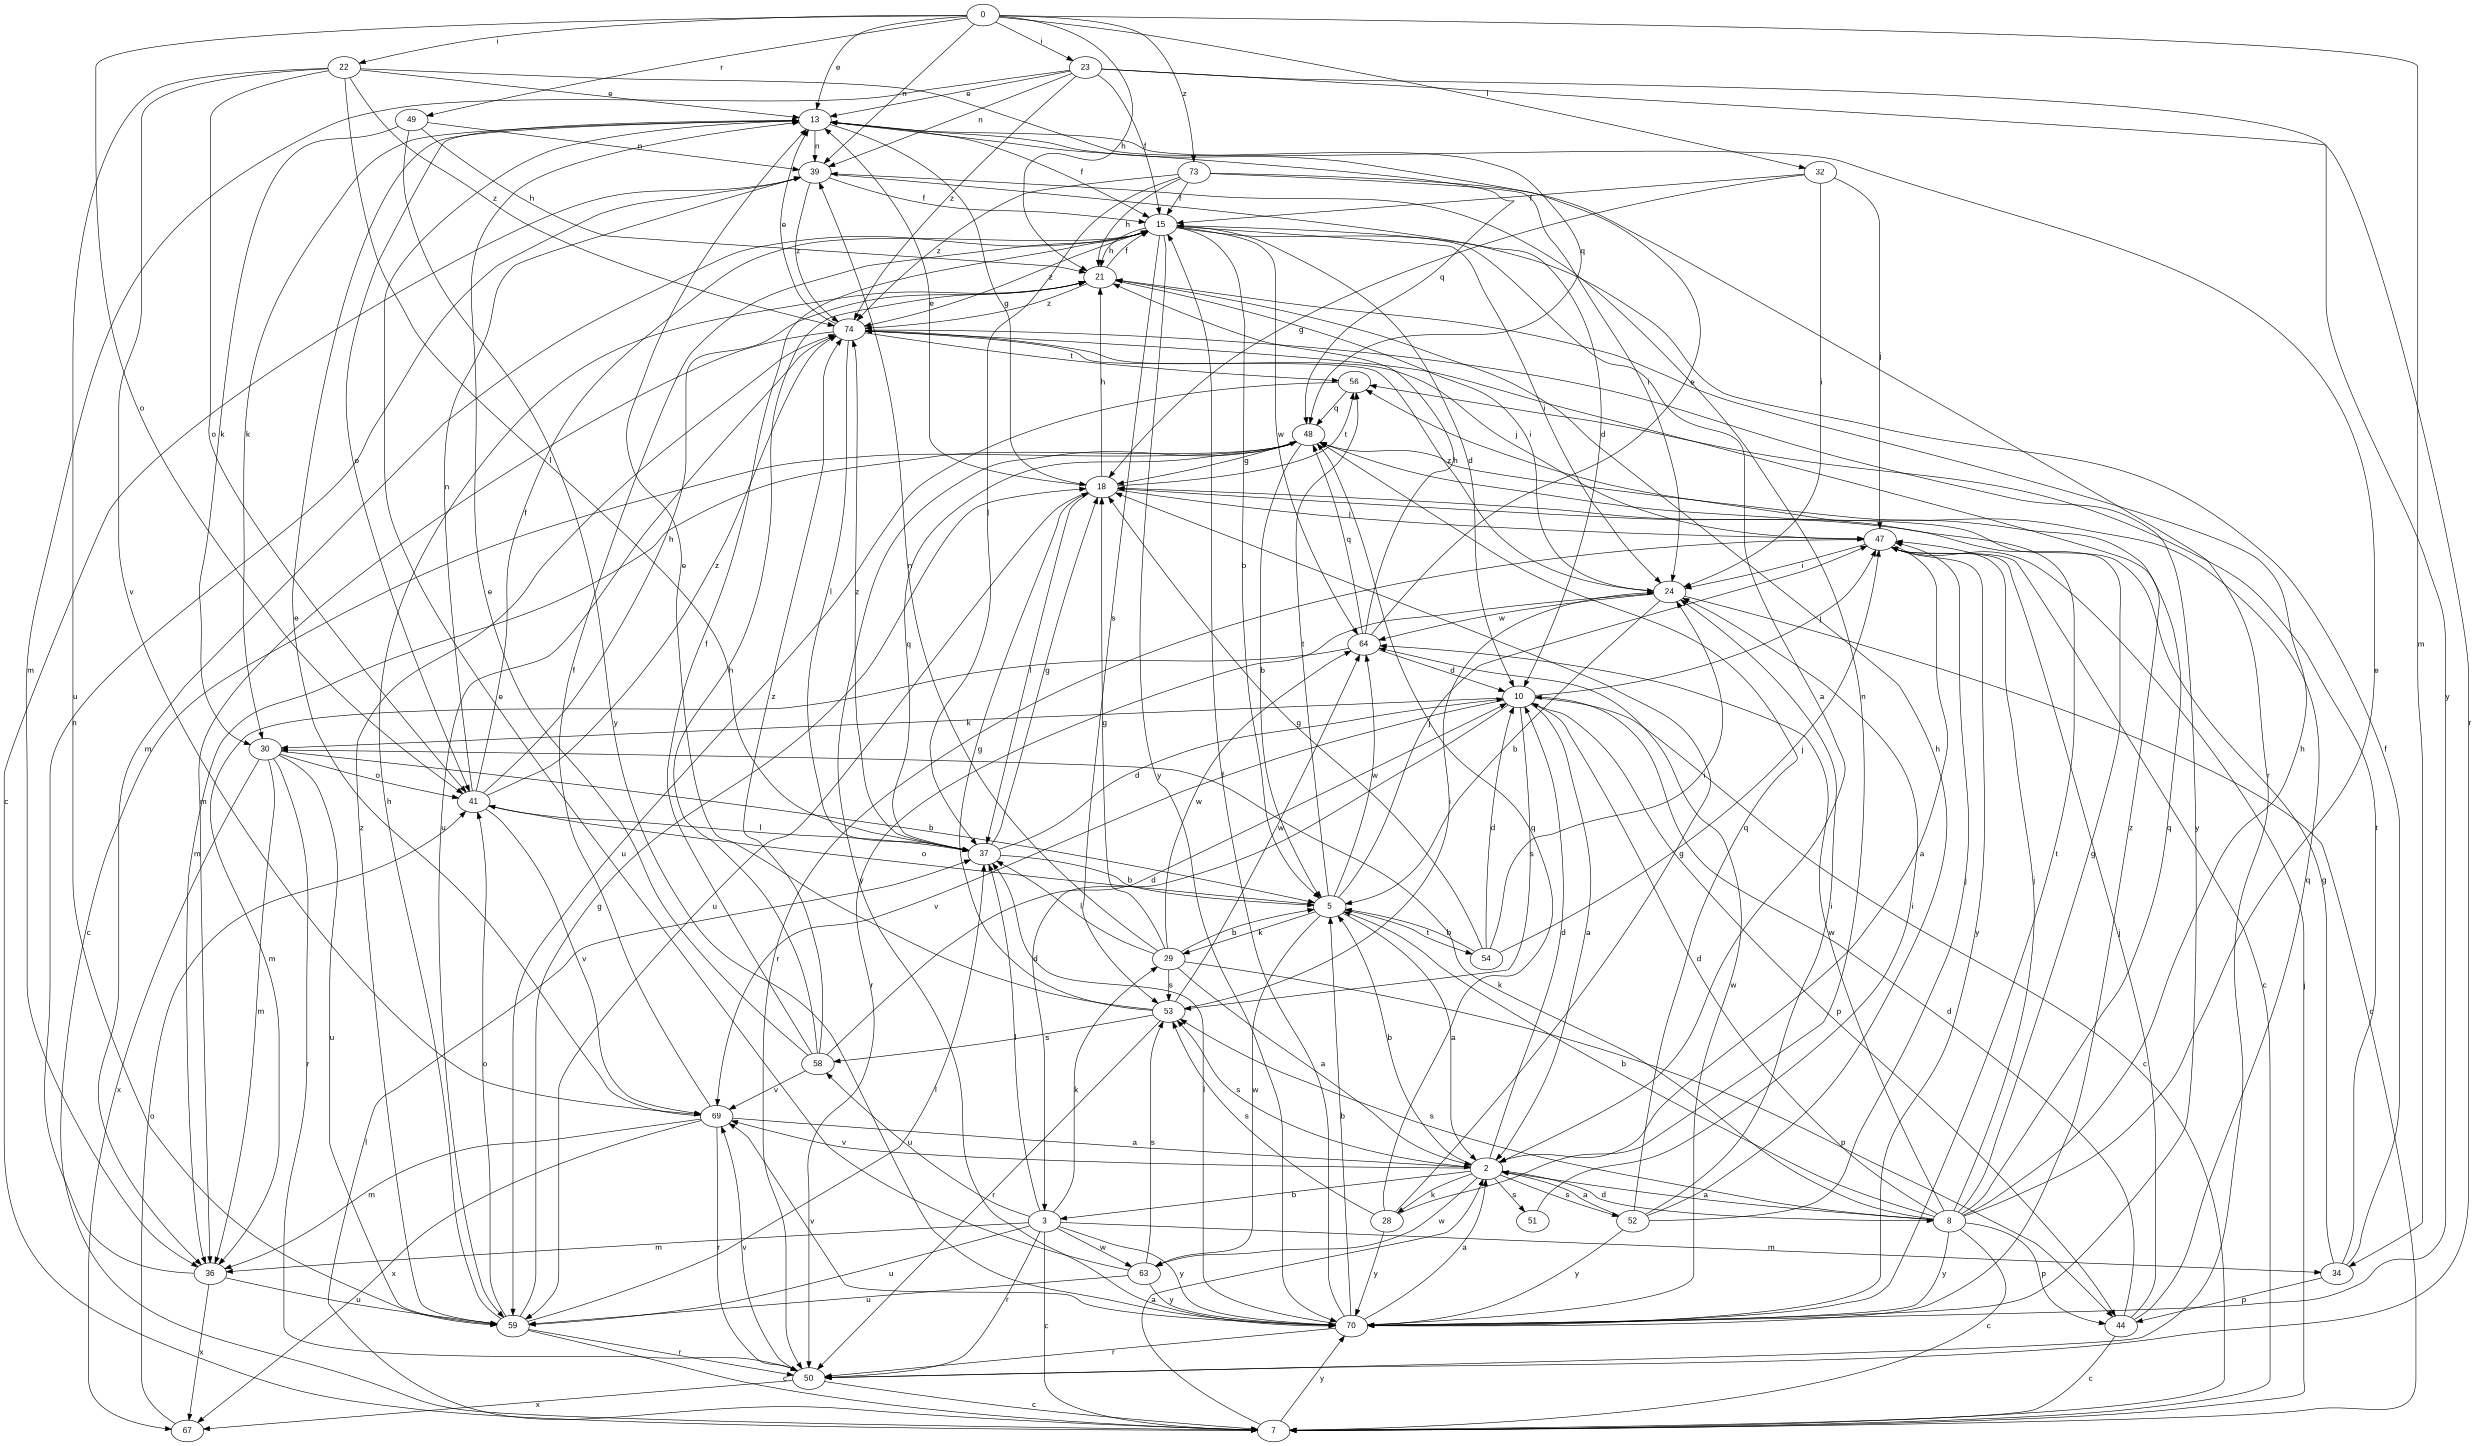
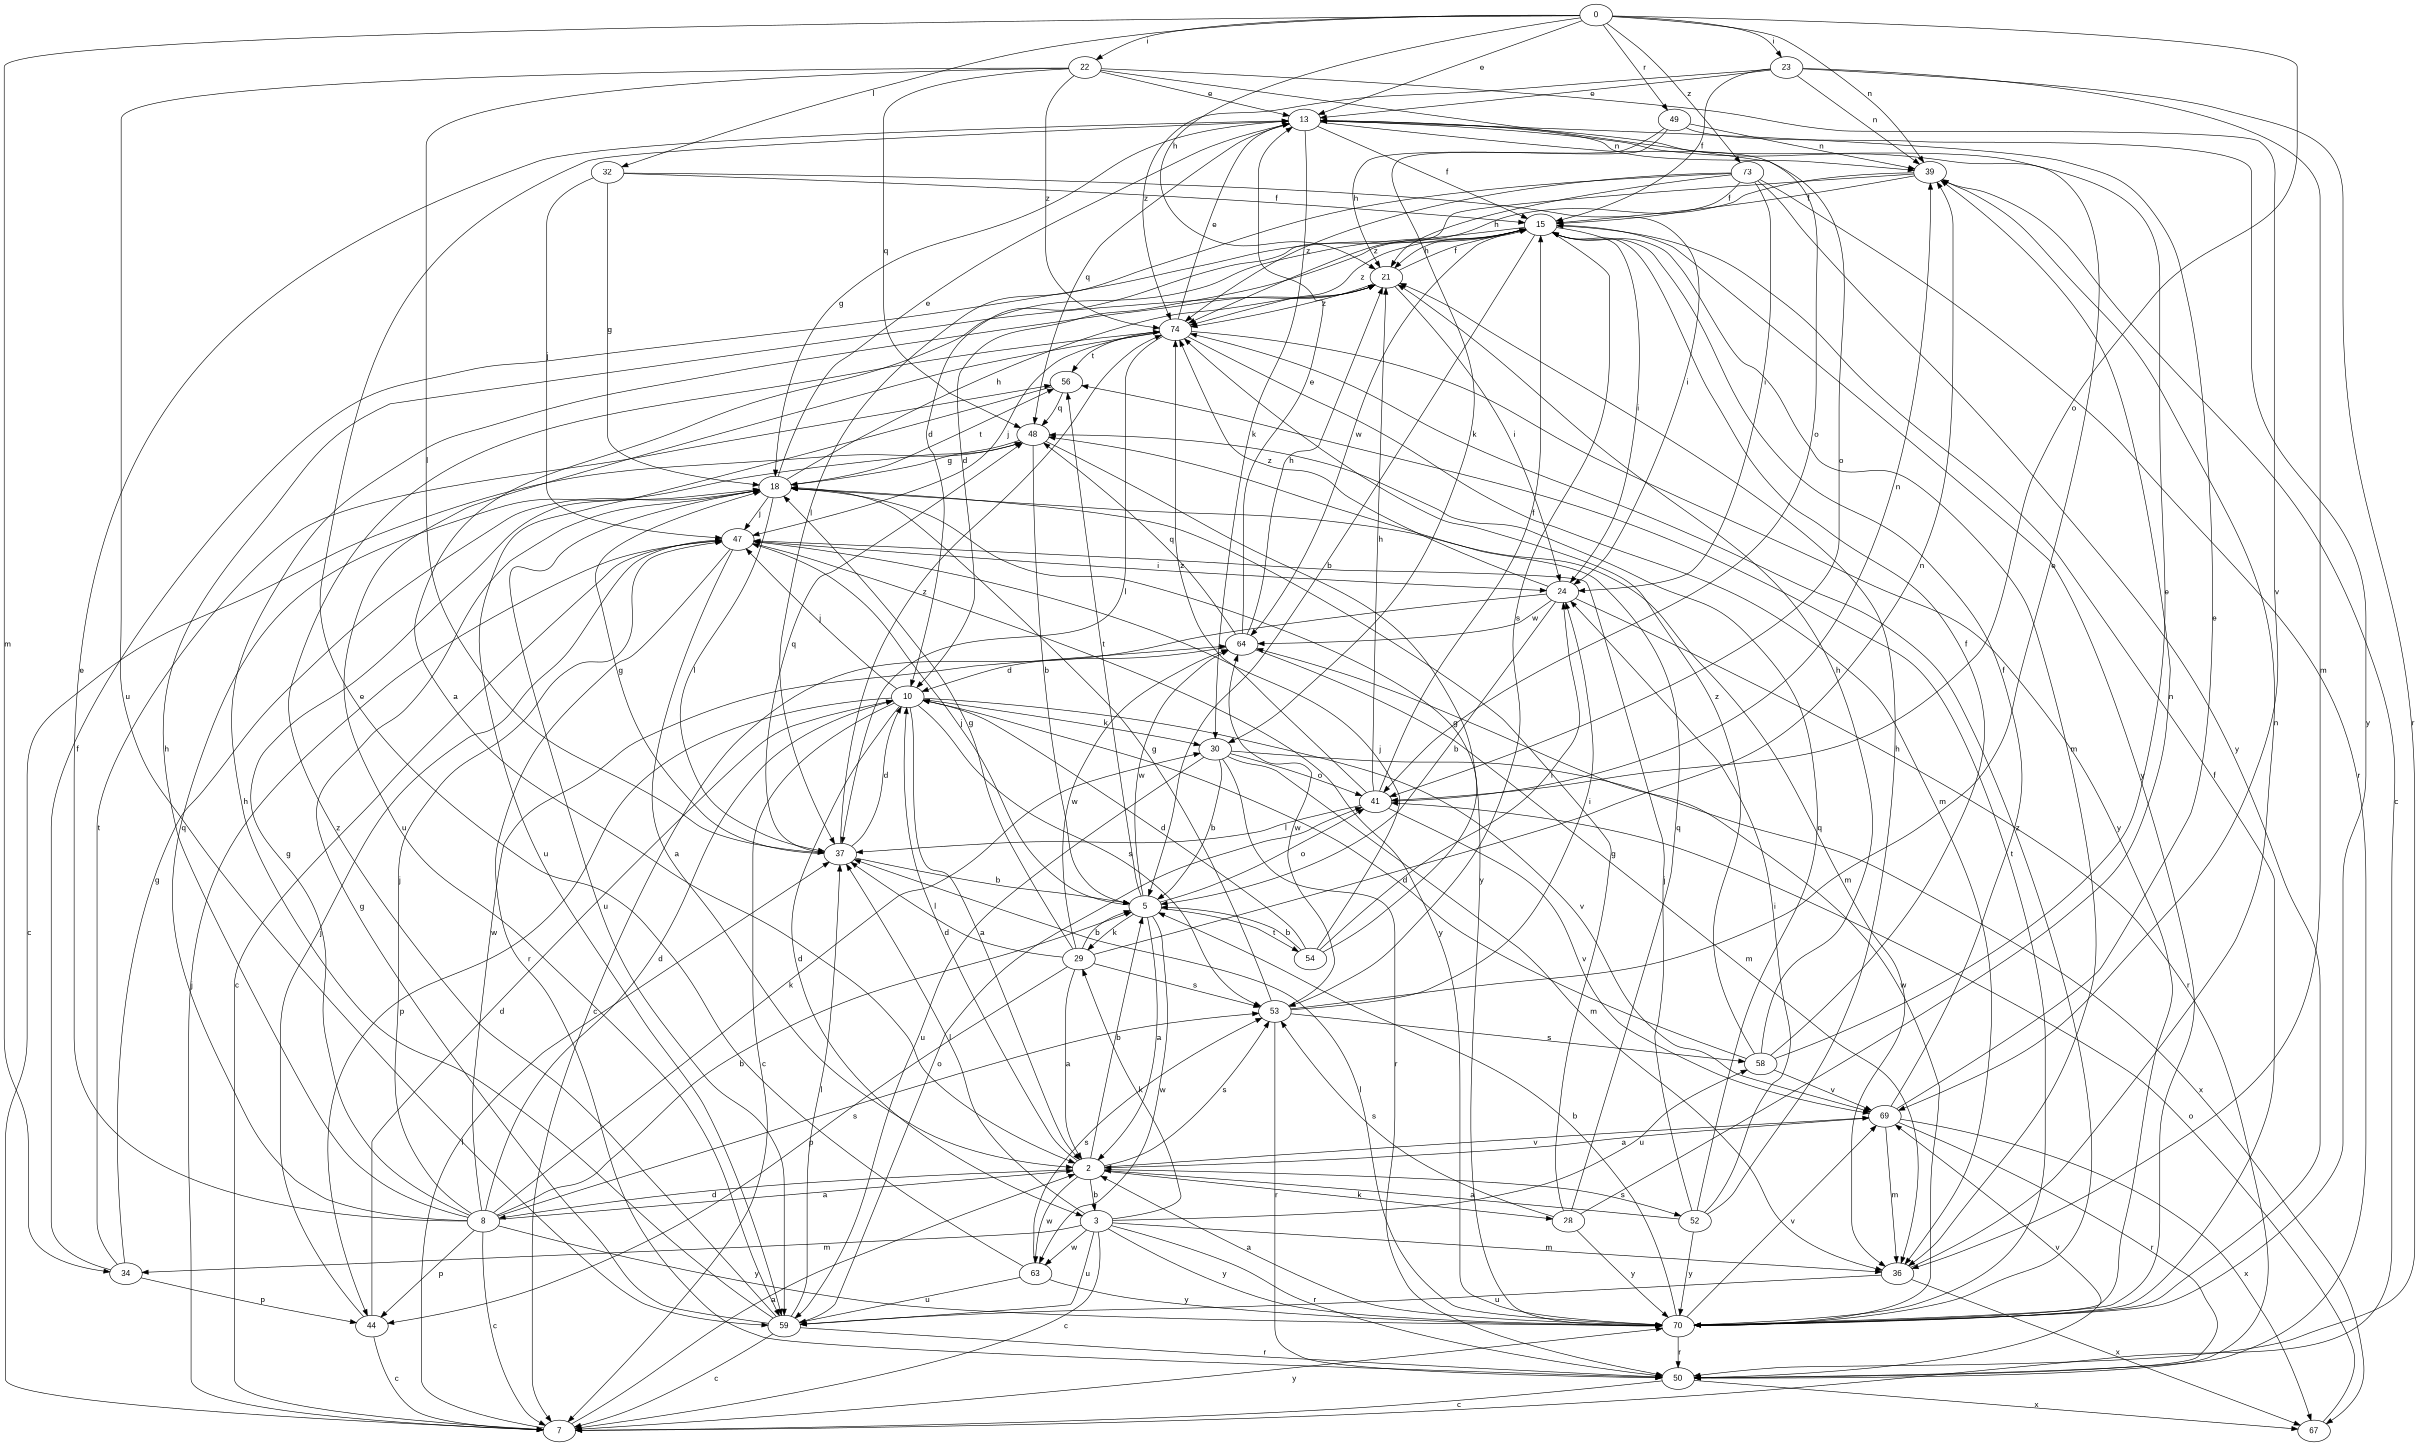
(2178, 553) -> none
(543, 607) -> (1602, 574)
(2443, 612) -> (2300, 914)
(1533, 1221) -> none
